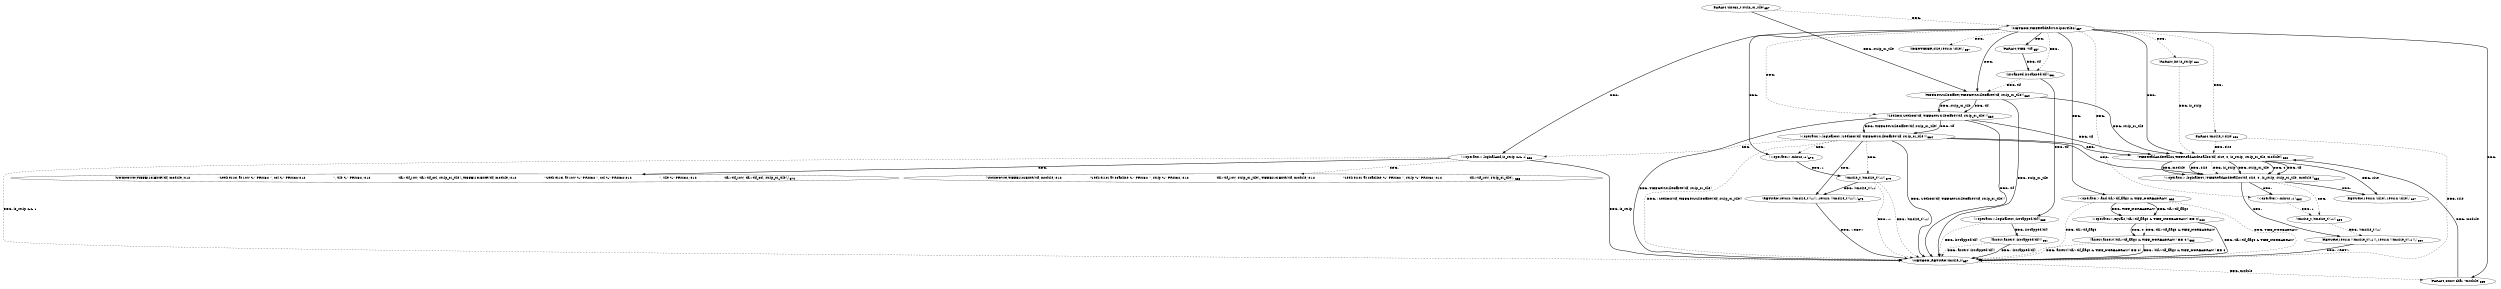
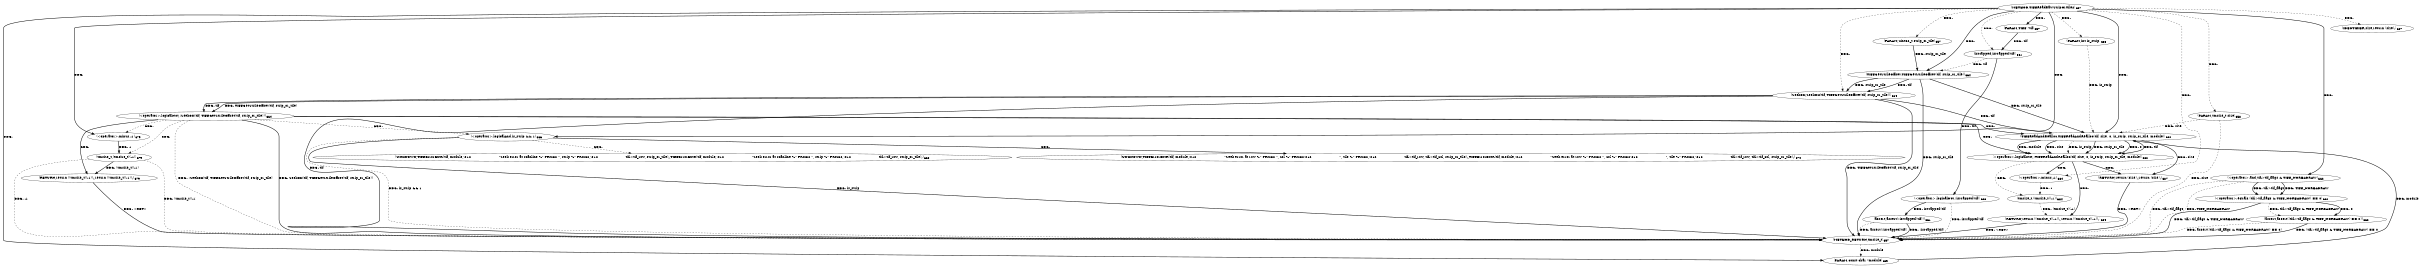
(1890, 18) -> (1956, 13)
none -> (2039, 233)
